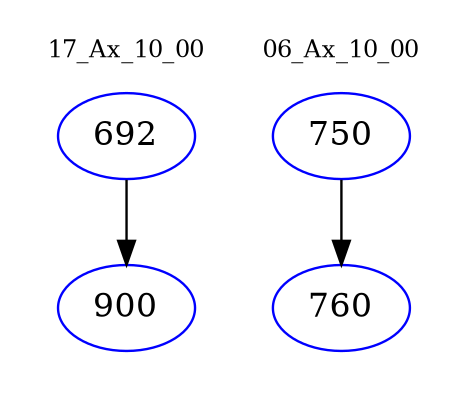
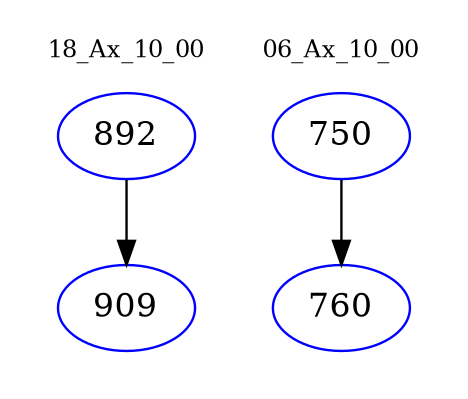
(127, 51) -> (127, 51)
(127, 136) -> (127, 136)
(127, 308) -> (127, 308)
